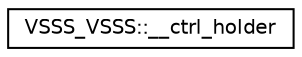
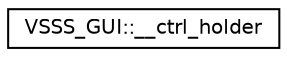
(151, 29) -> (144, 29)
